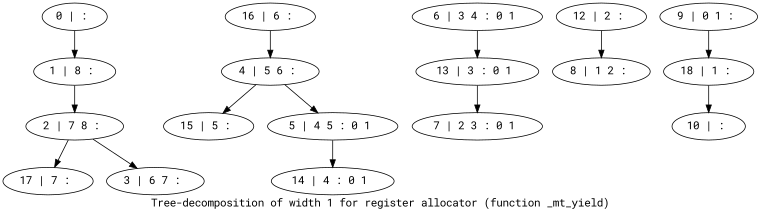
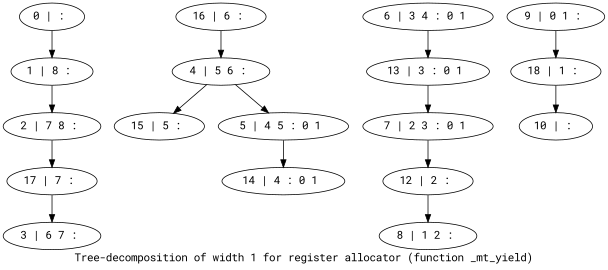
none -> (428, 150)
(112, 152) -> (52, 205)
